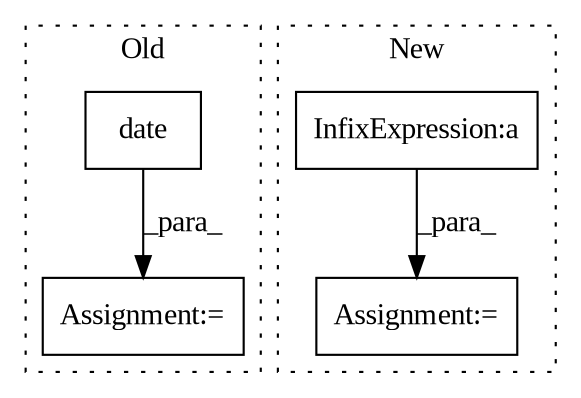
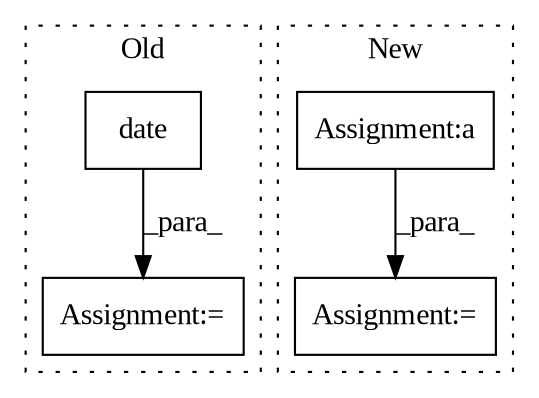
(417, 130) -> (395, 130)
